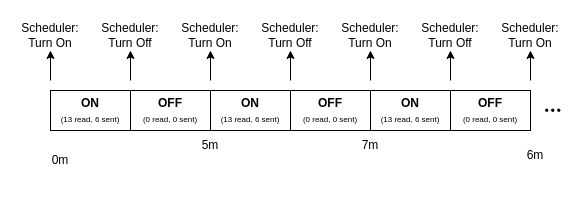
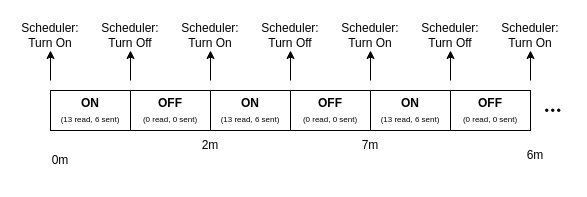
(211, 146) -> (211, 146)
